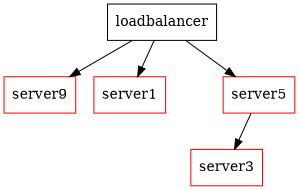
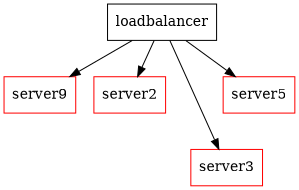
(130, 95) -> (130, 95)
(245, 127) -> (192, 90)
